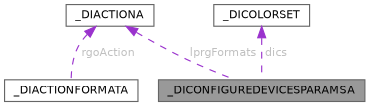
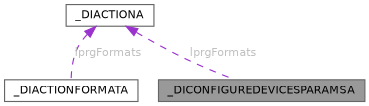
(262, 15) -> none
(107, 53) -> (107, 53)
